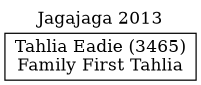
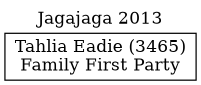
(101, 57) -> (101, 57)
